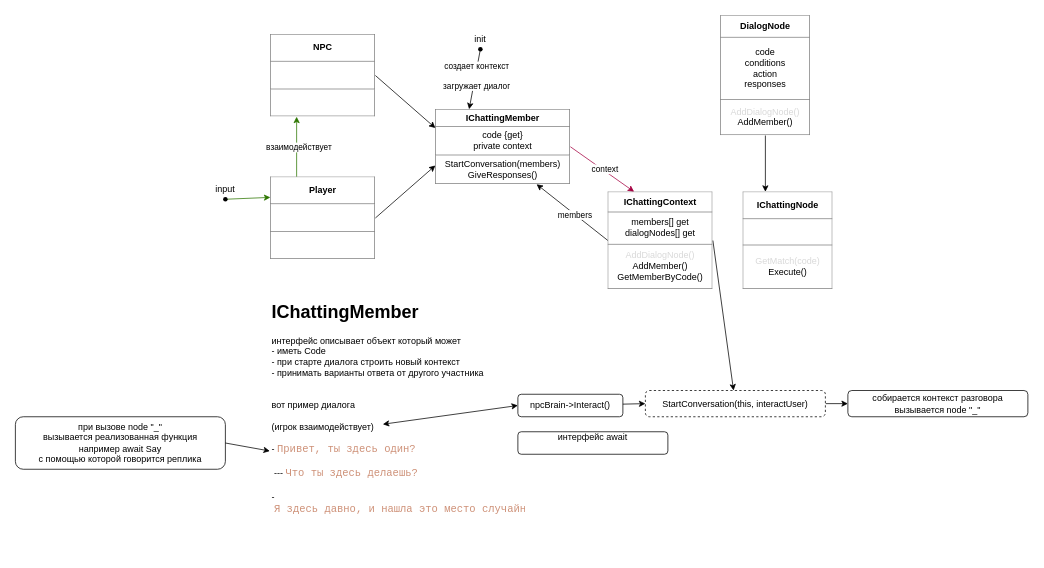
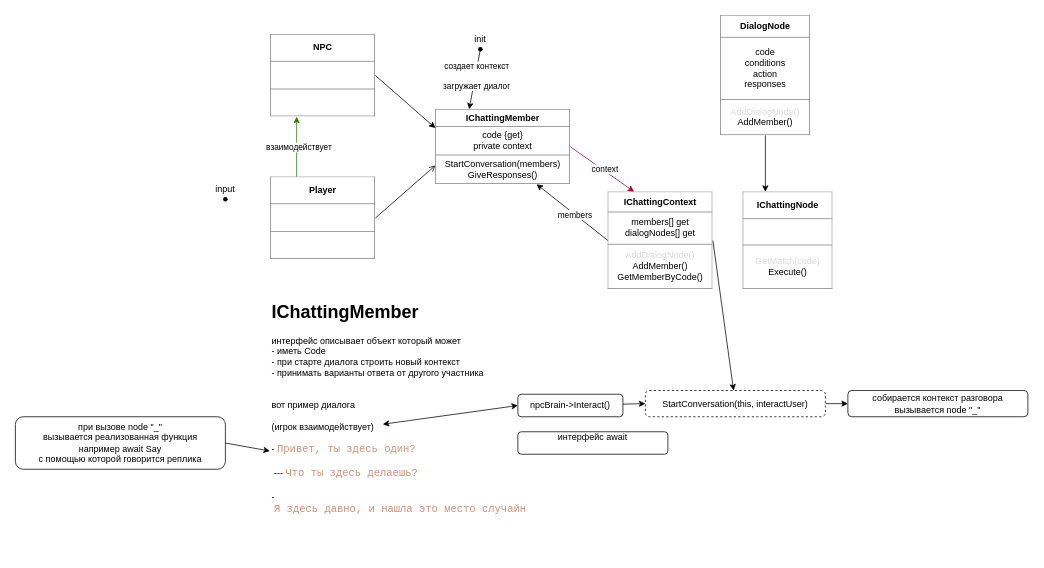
(431, 169) -> (432, 168)
(250, 198) -> none
